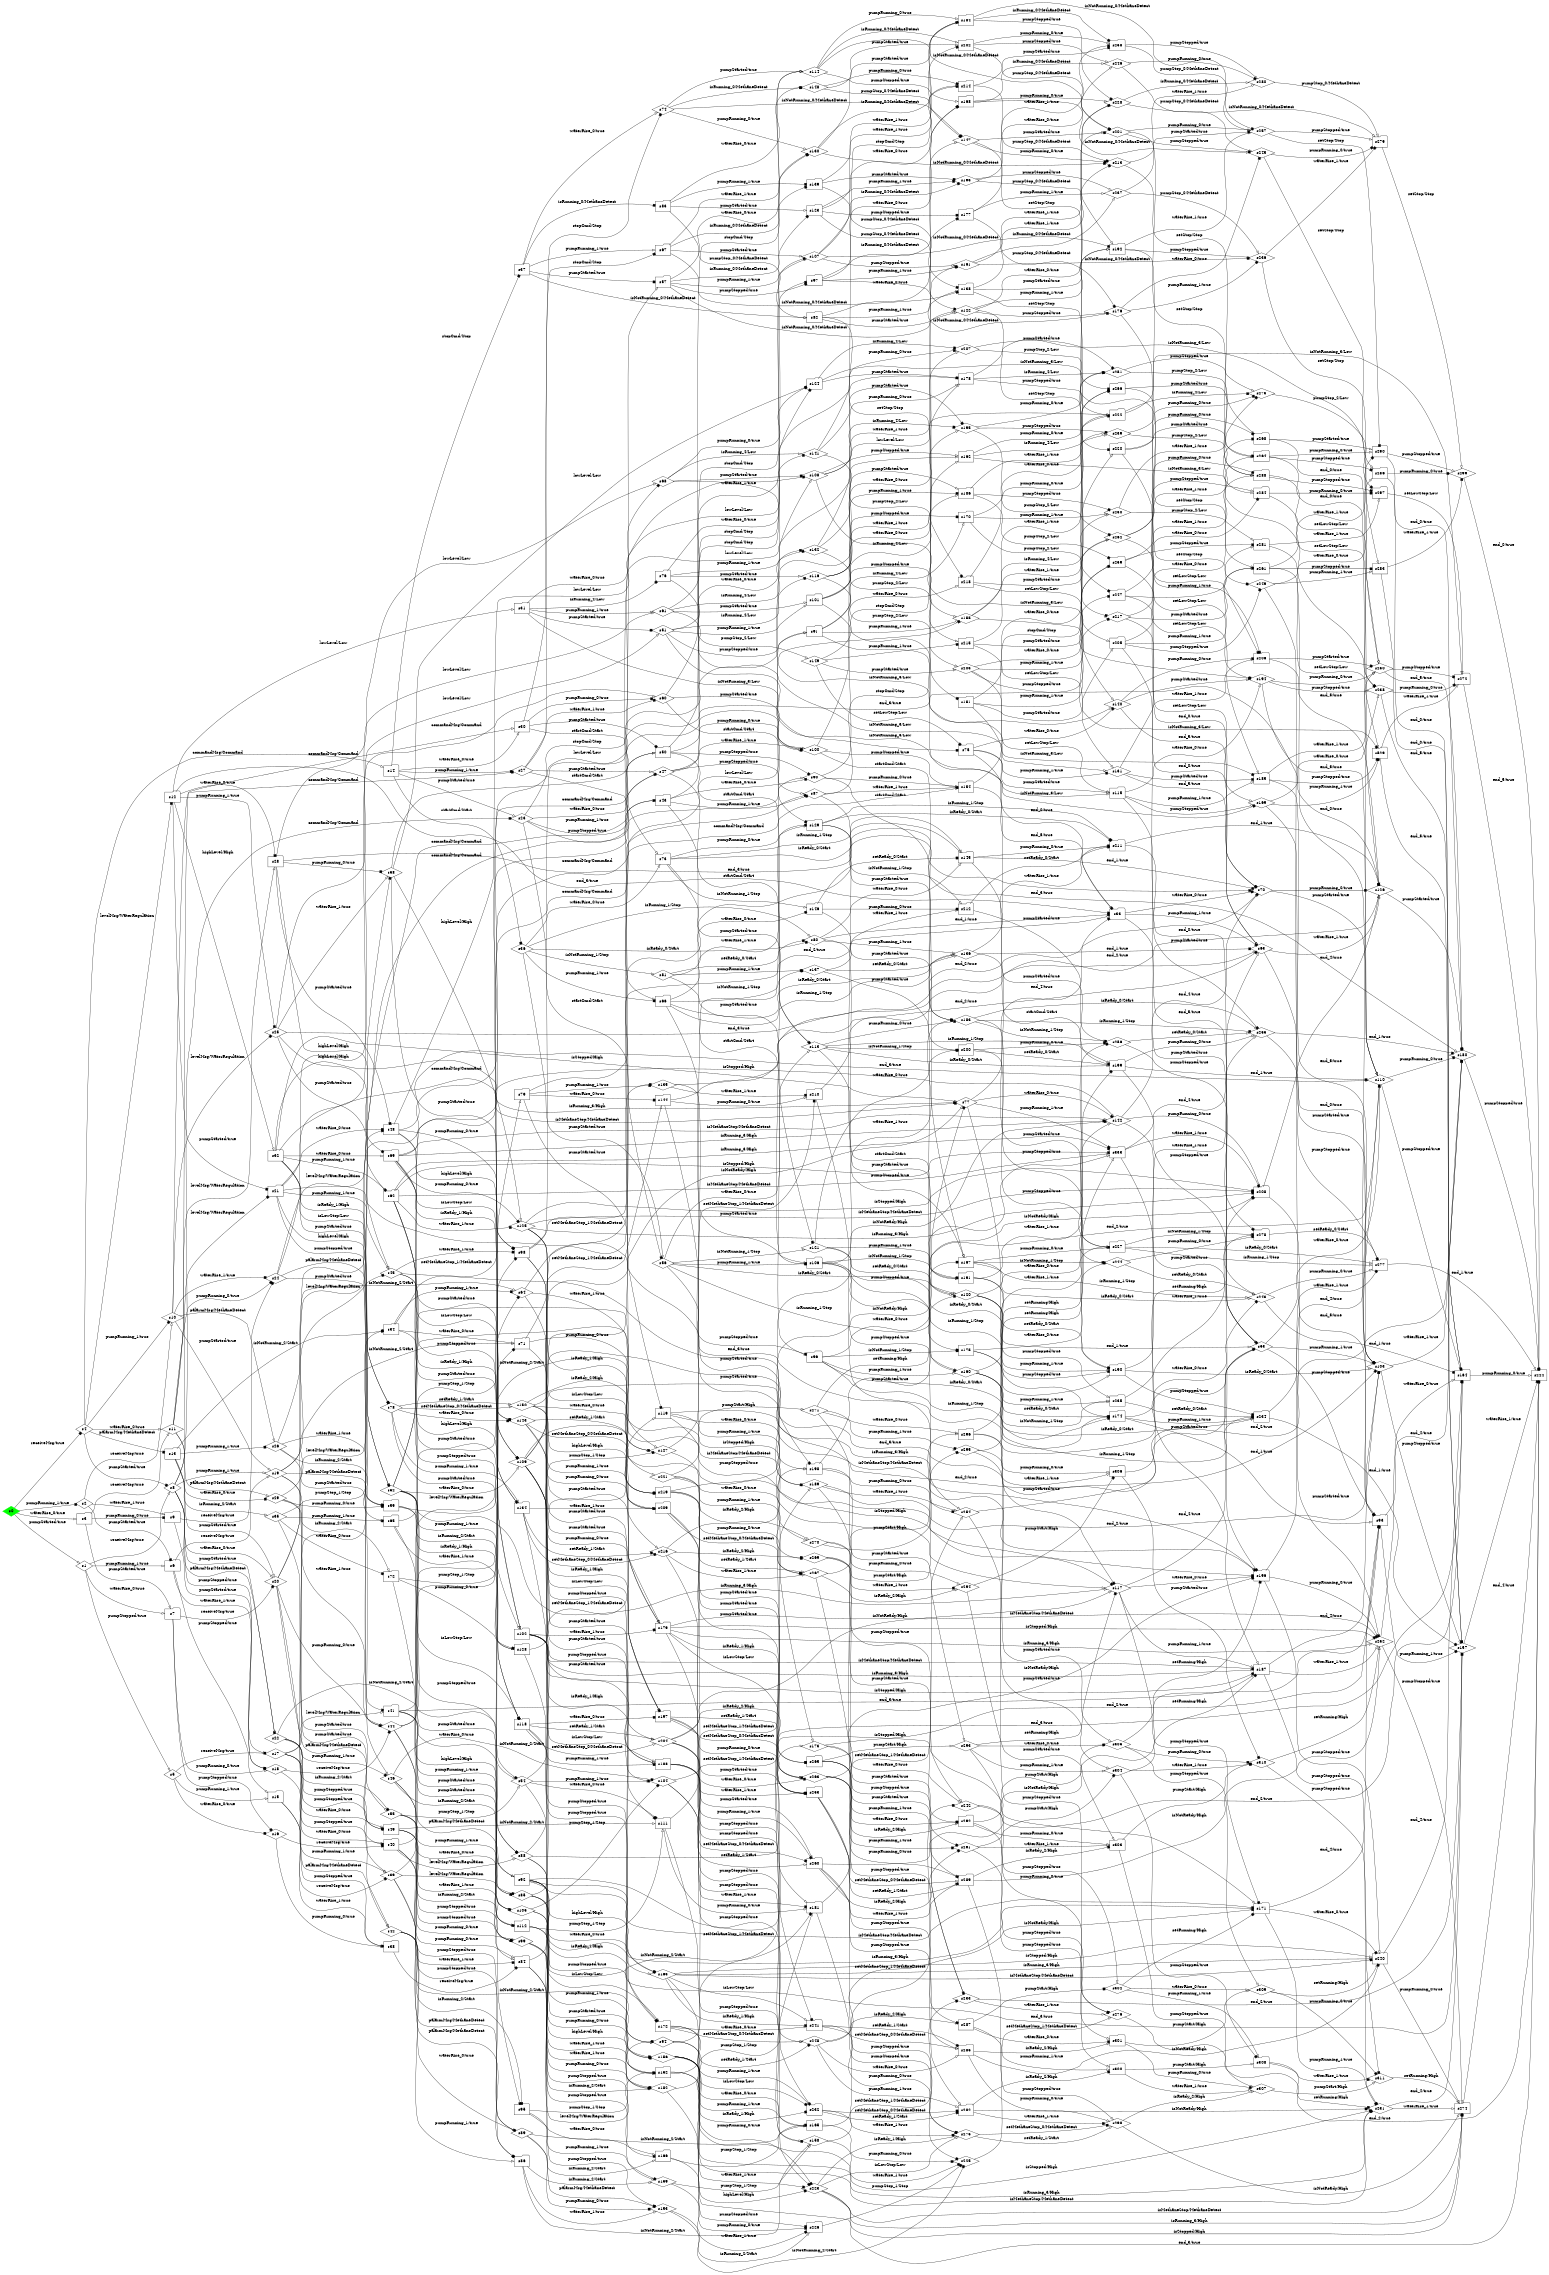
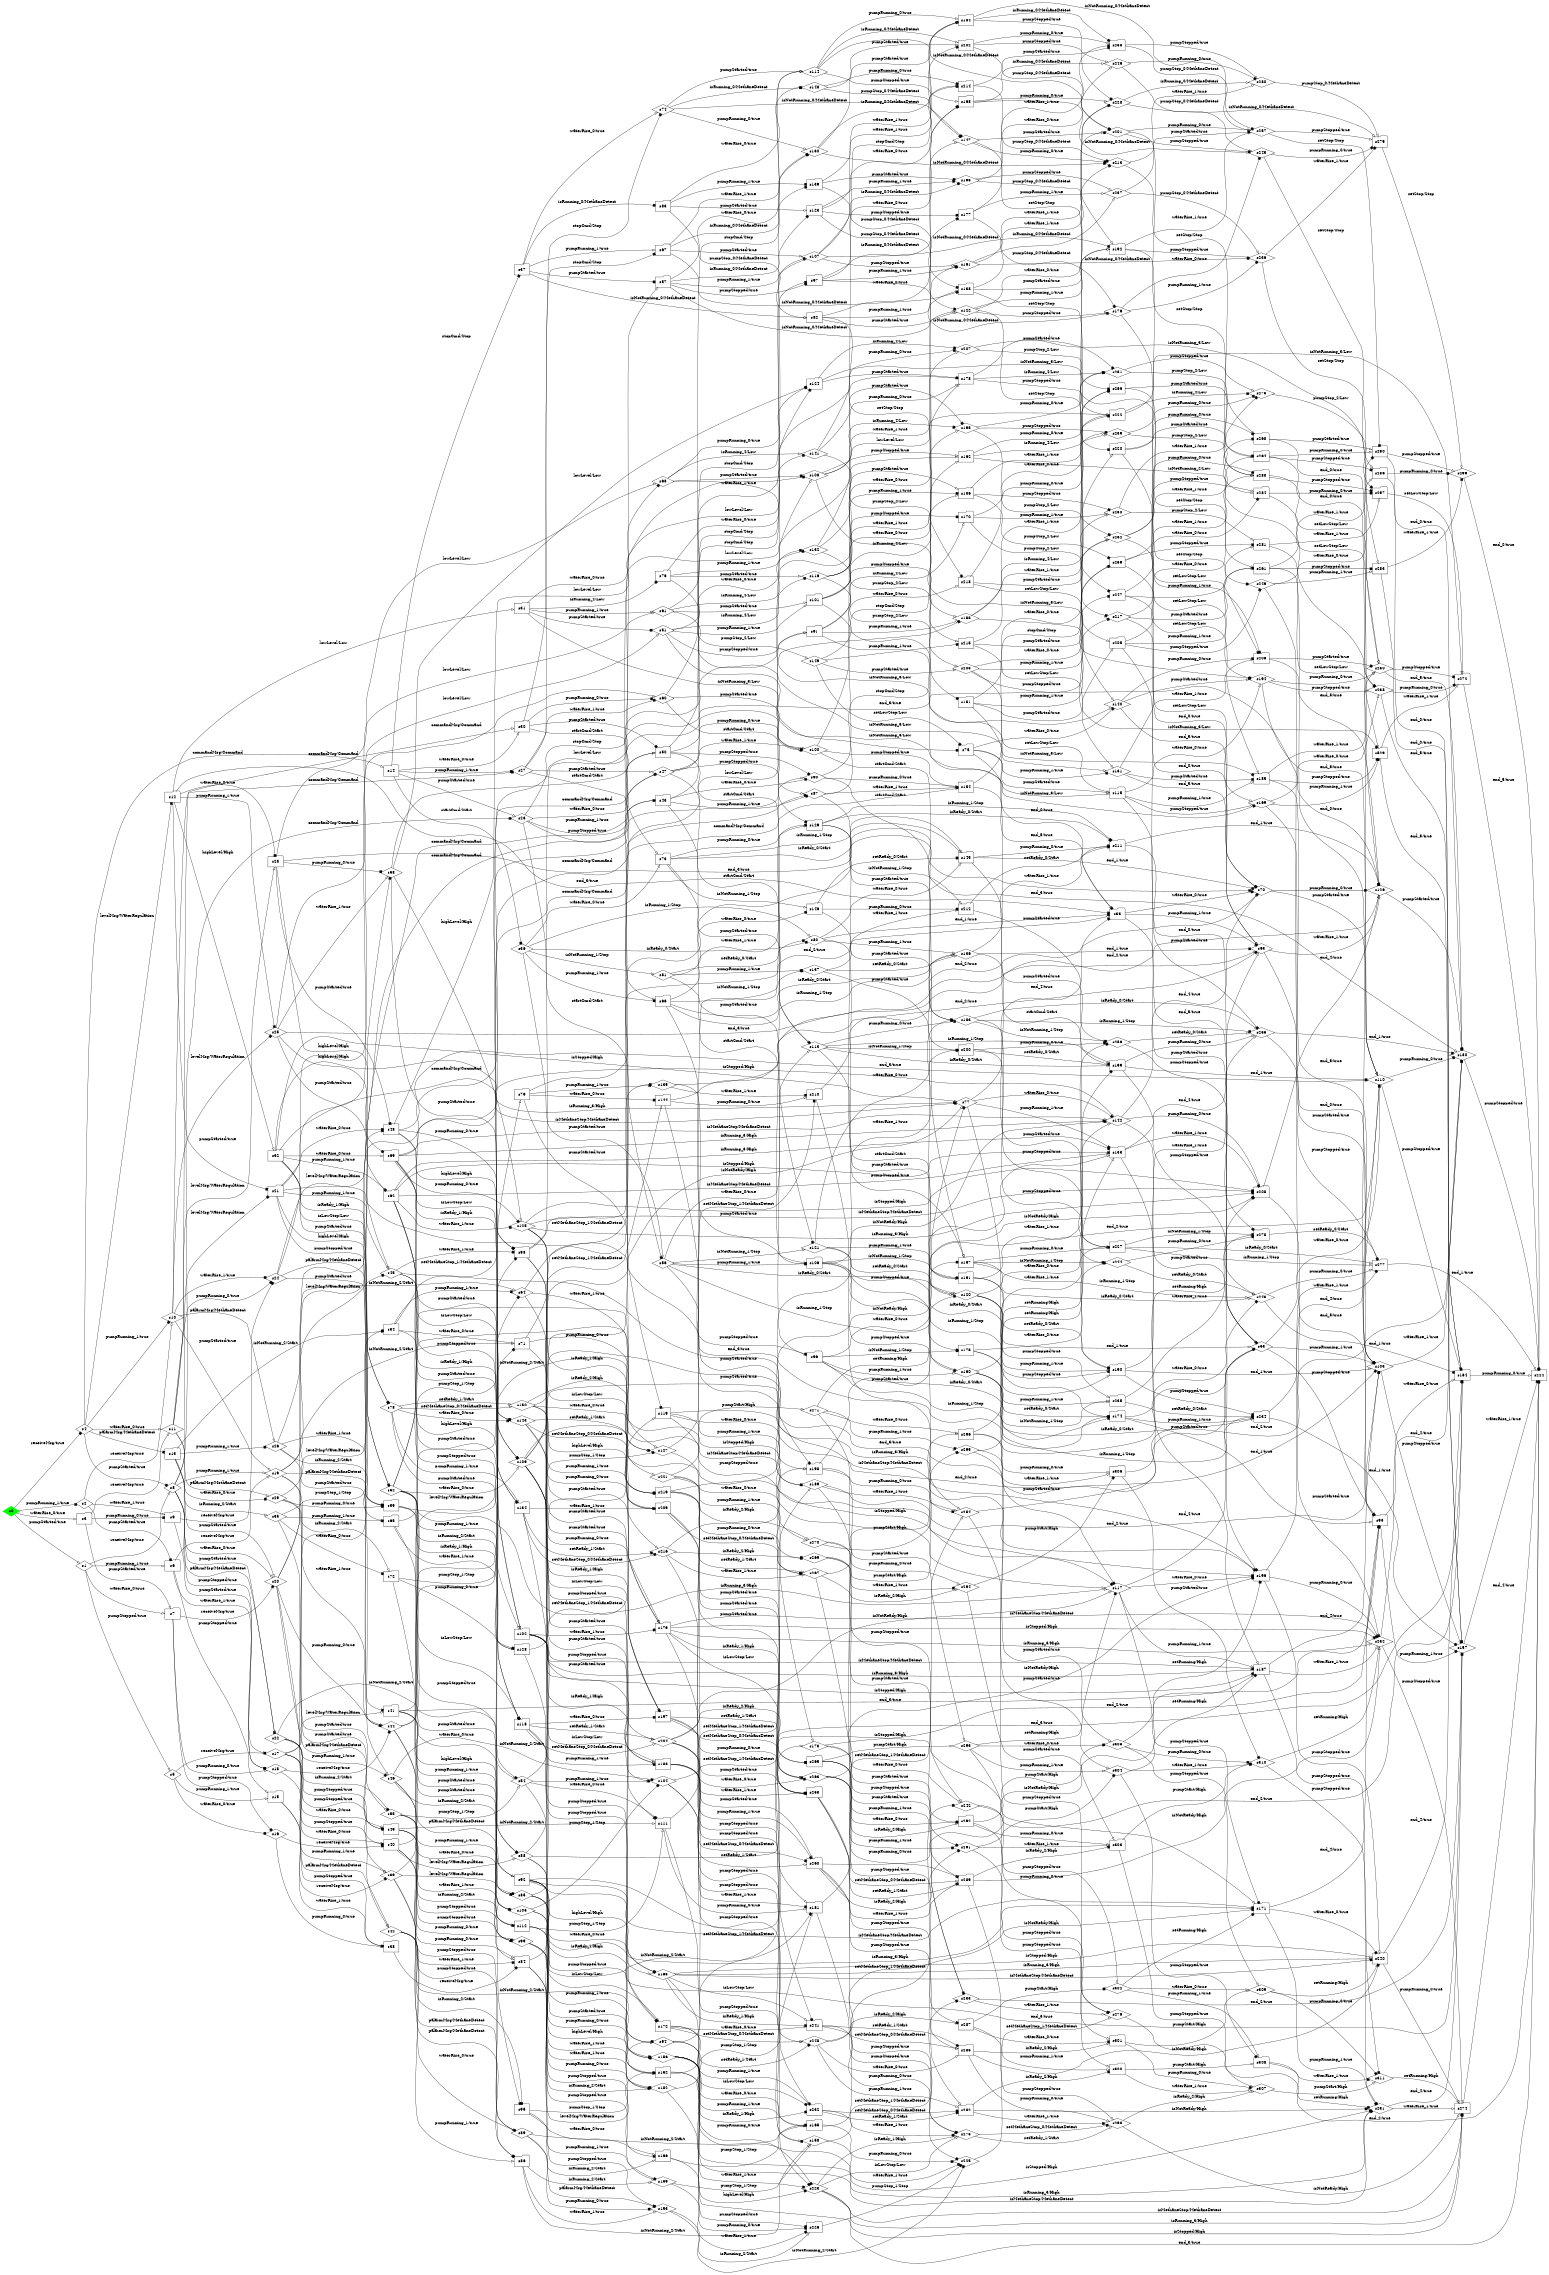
(1189, 469) -> (1189, 469)
(1117, 1153) -> (1117, 1153)
(1261, 1372) -> (1261, 1372)
